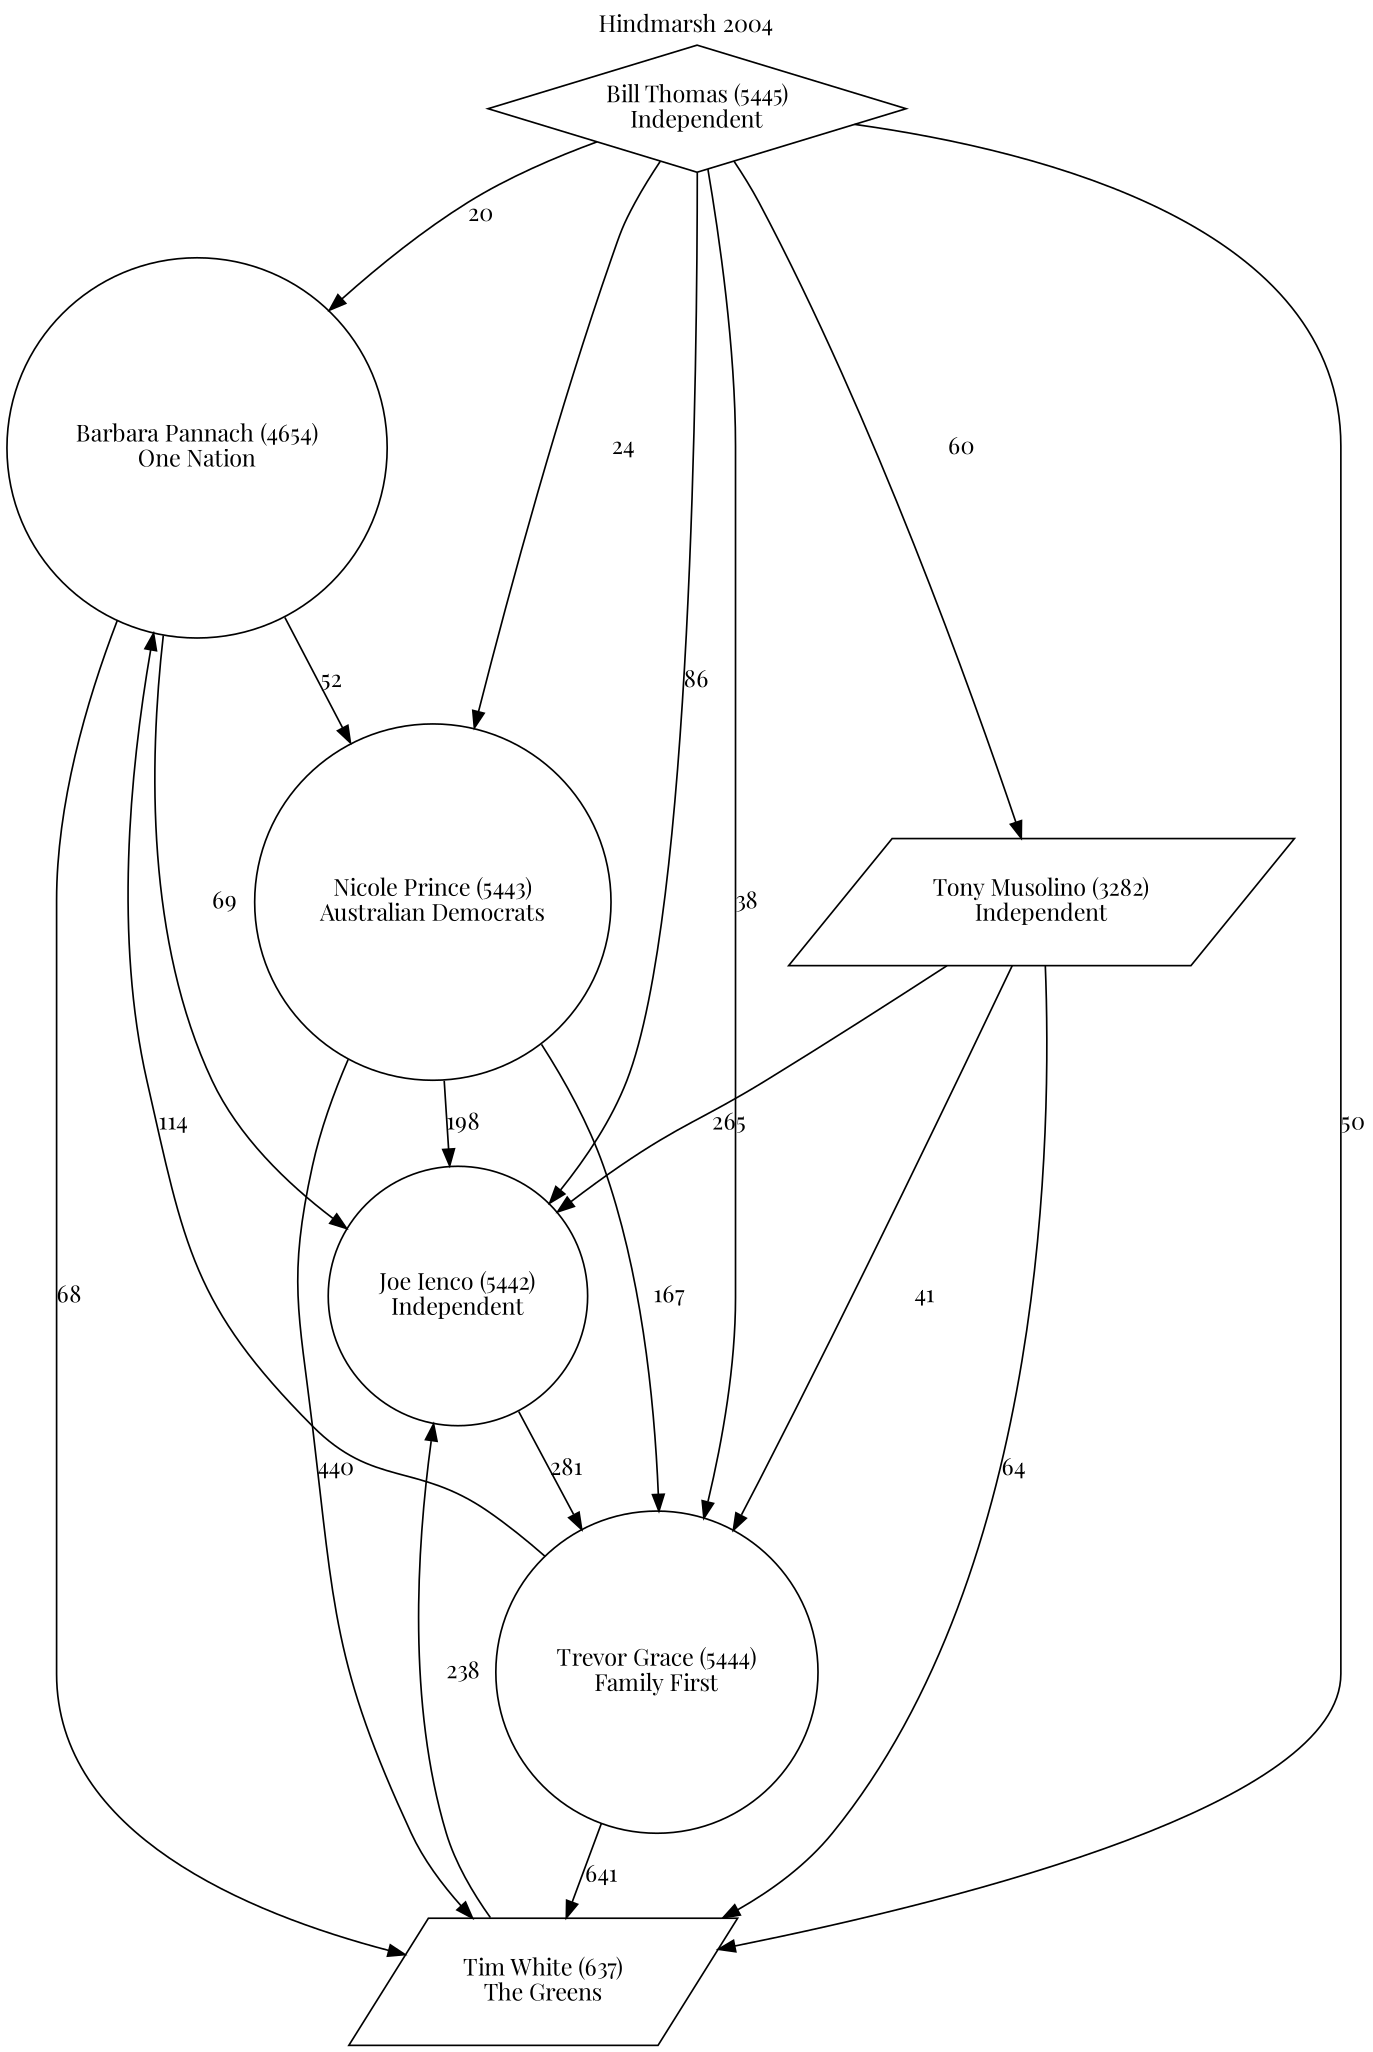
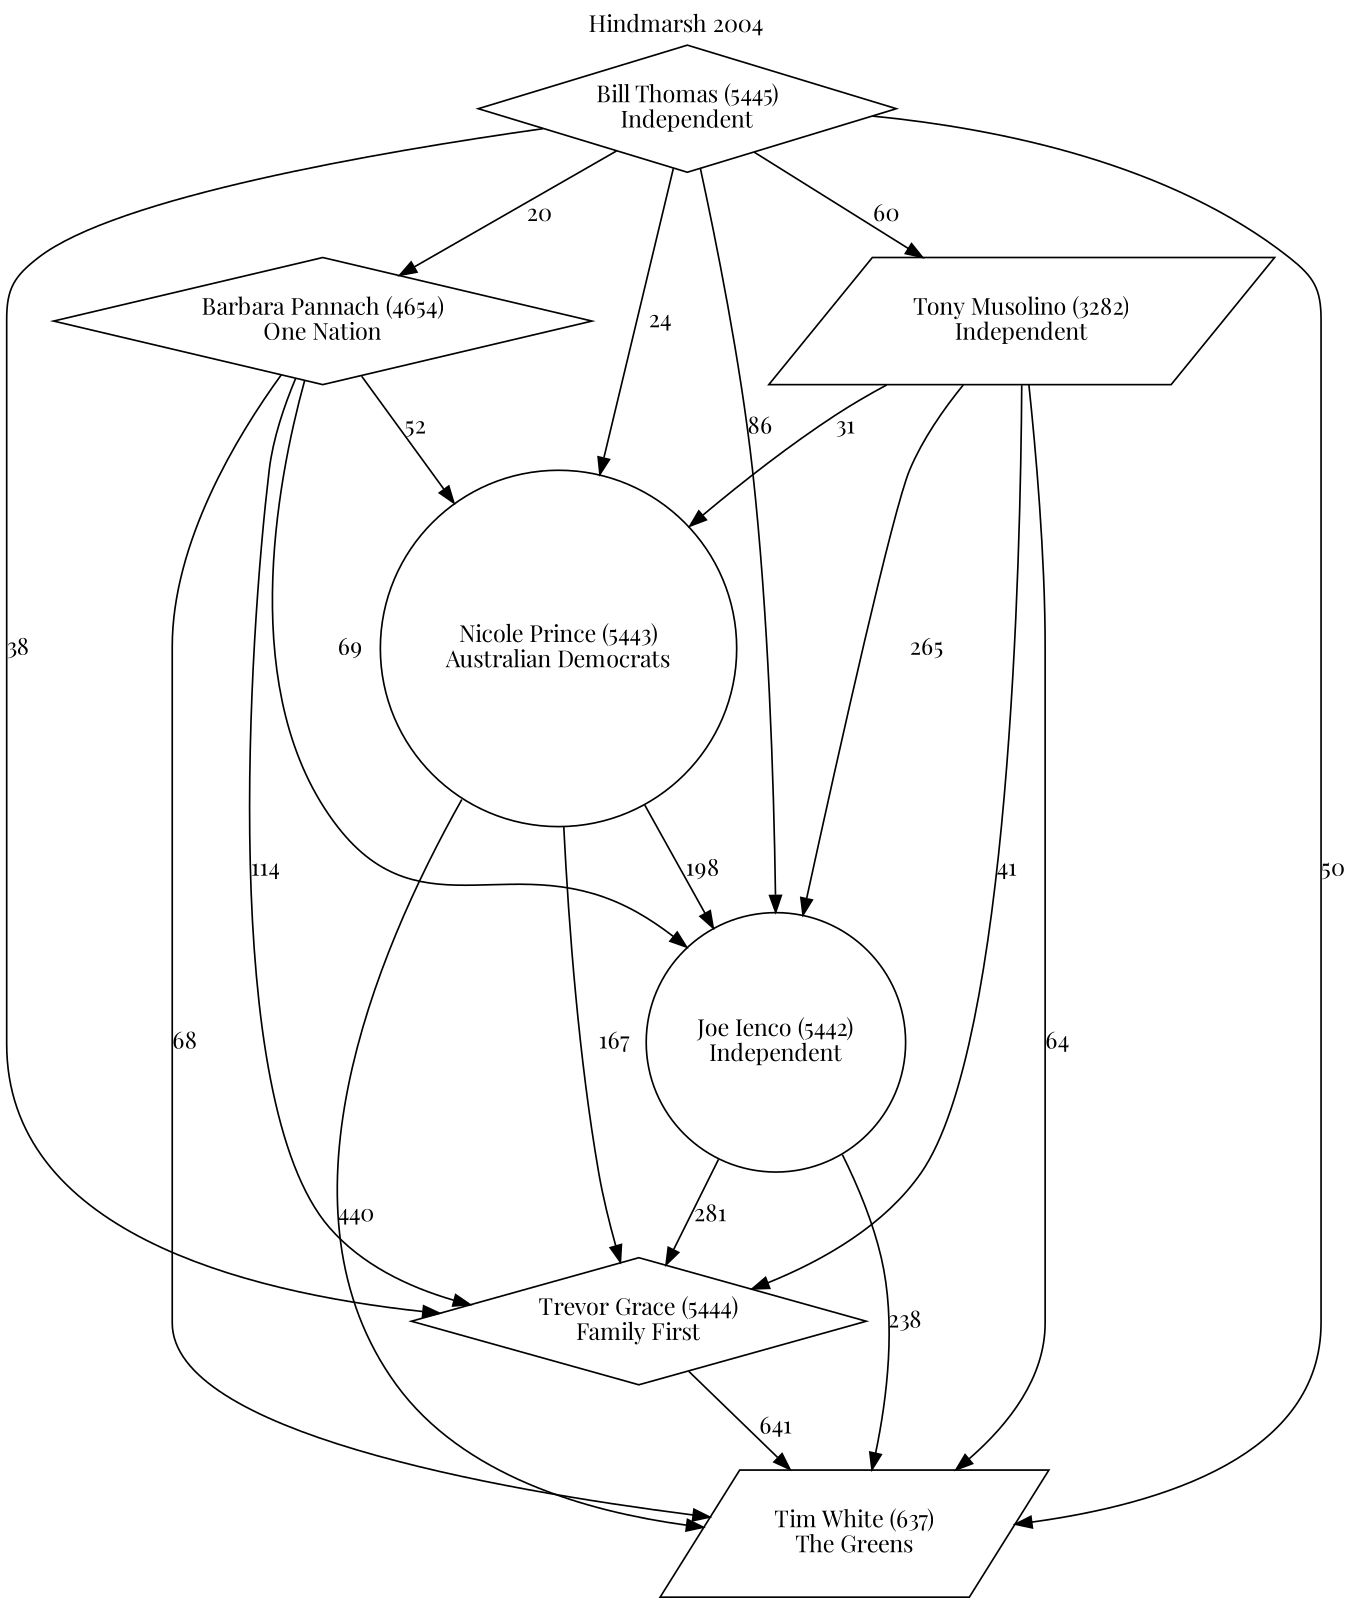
none -> (792, 445)
(197, 448) -> (323, 321)
(173, 1191) -> (251, 880)
(657, 1672) -> (639, 1321)
(421, 1686) -> (888, 1300)
